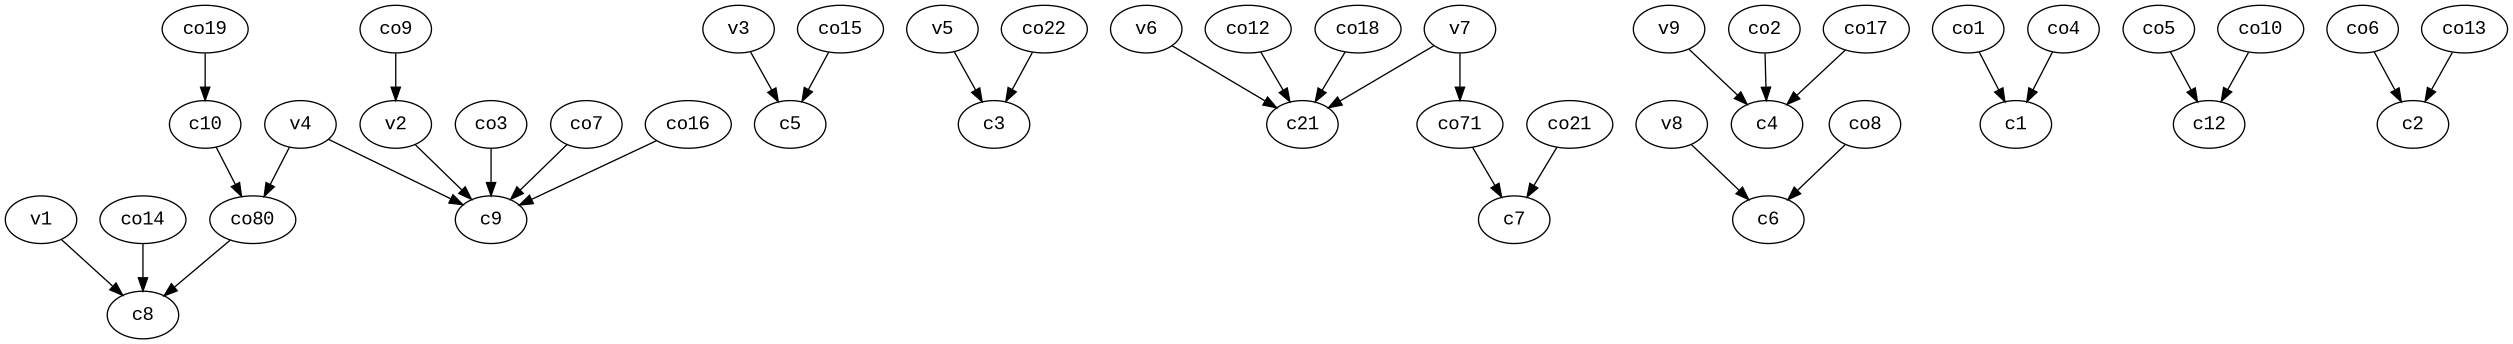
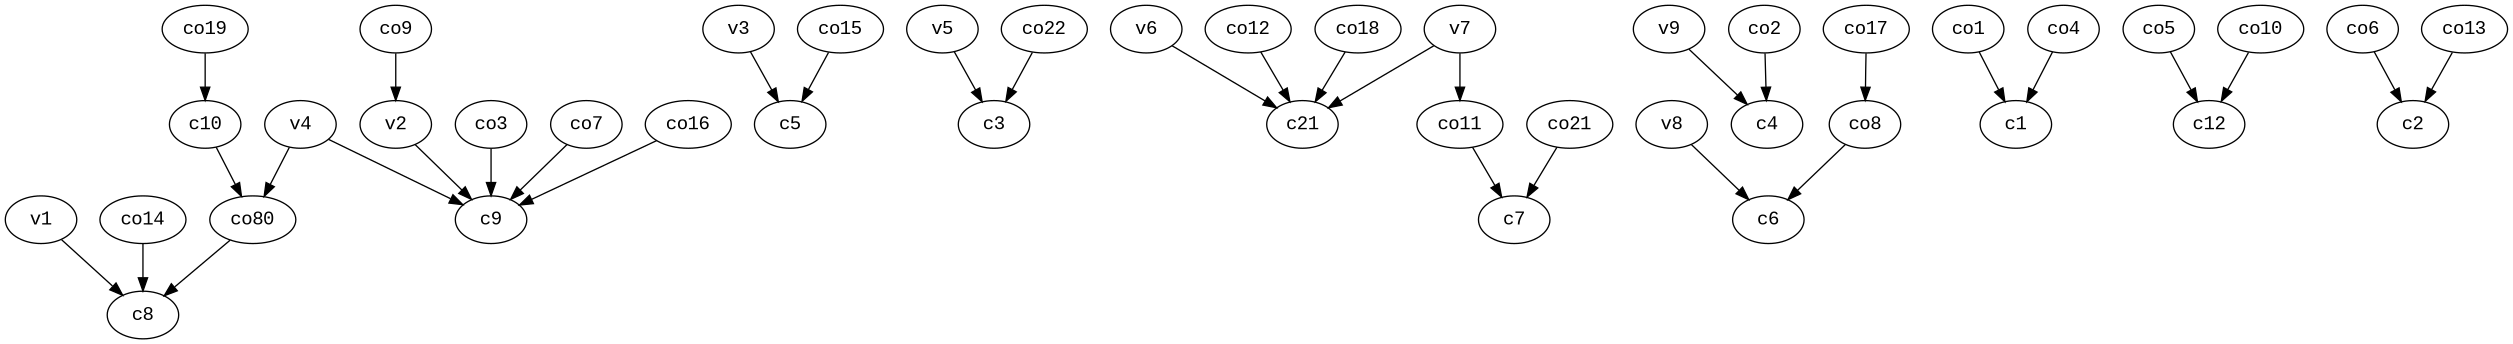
(1821, 73) -> (1866, 70)
(1460, 124) -> (1460, 124)
